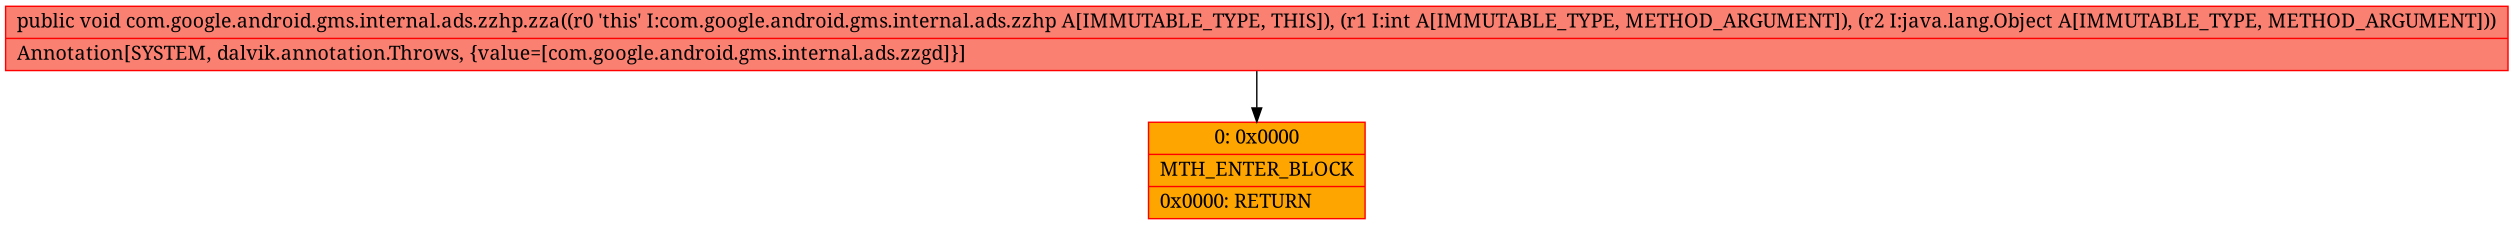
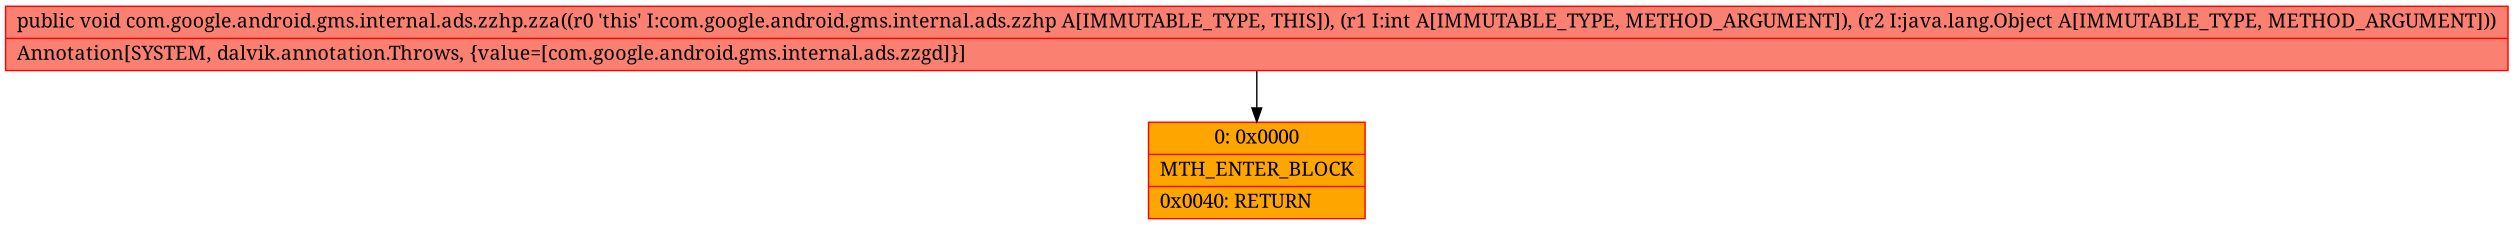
(1244, 202) -> (1244, 202)
